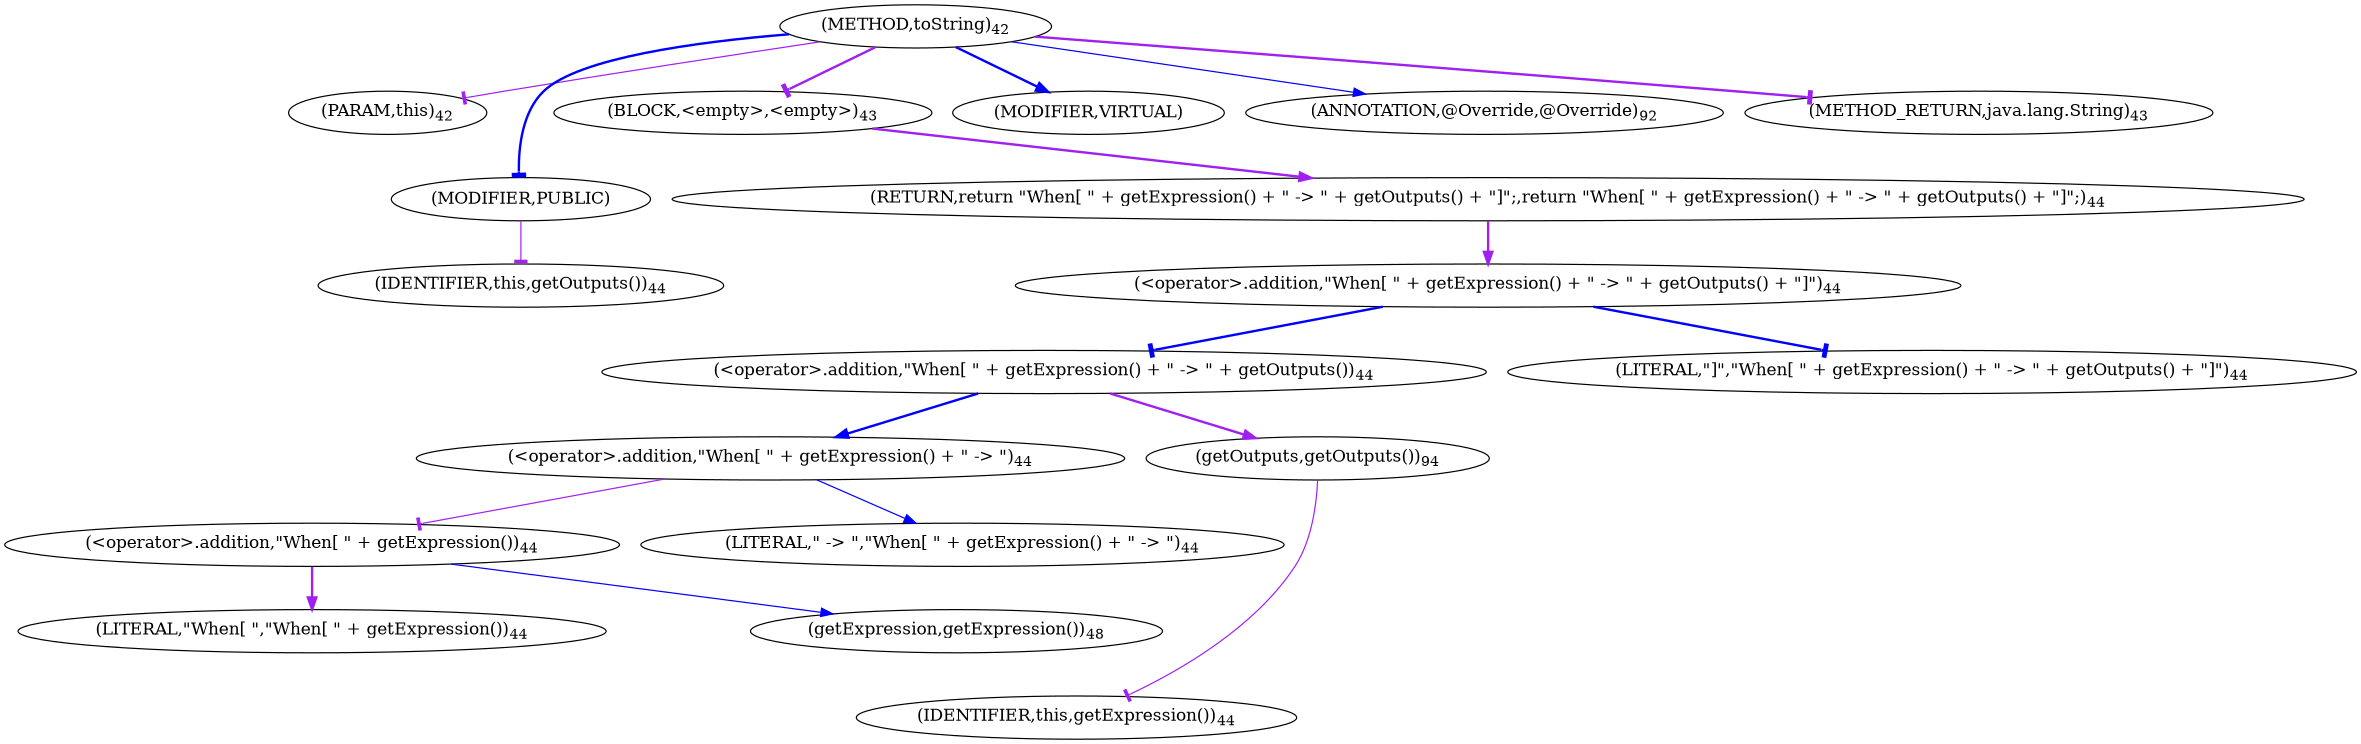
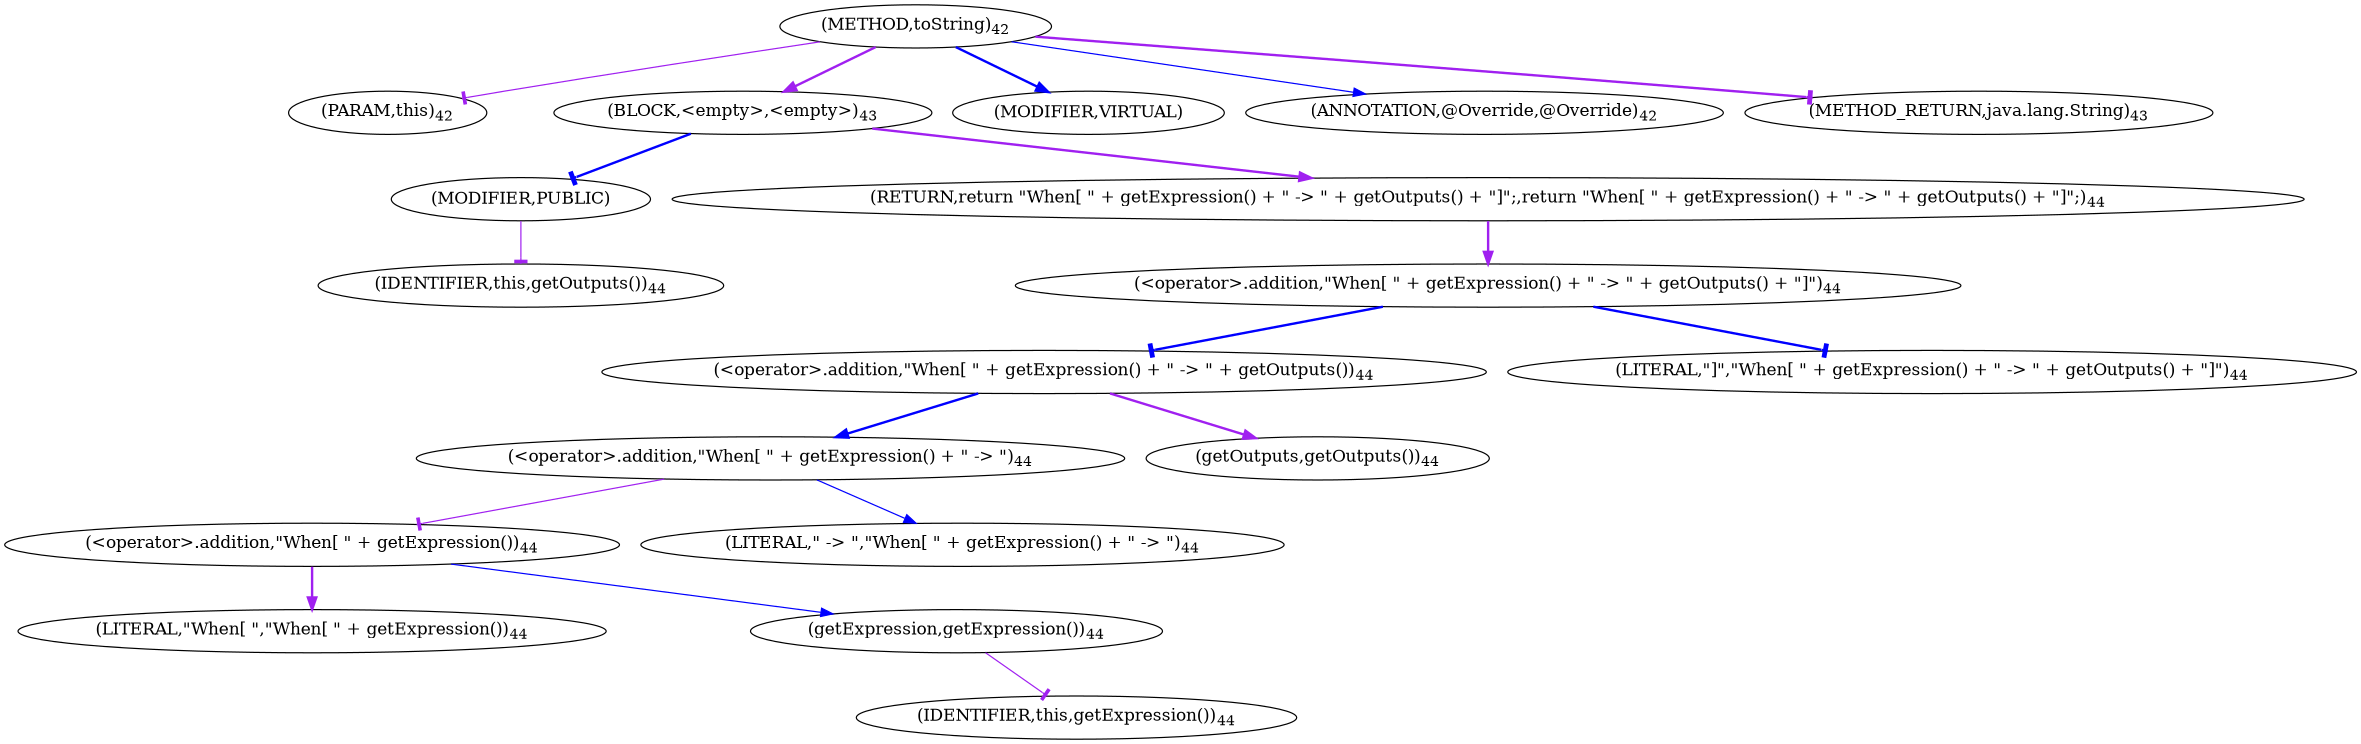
(621, 59) -> (634, 155)
(833, 68) -> (833, 68)
(1649, 111) -> (1649, 111)
(1431, 457) -> (1431, 457)
(1256, 612) -> (1014, 673)
(1096, 629) -> (1096, 629)
